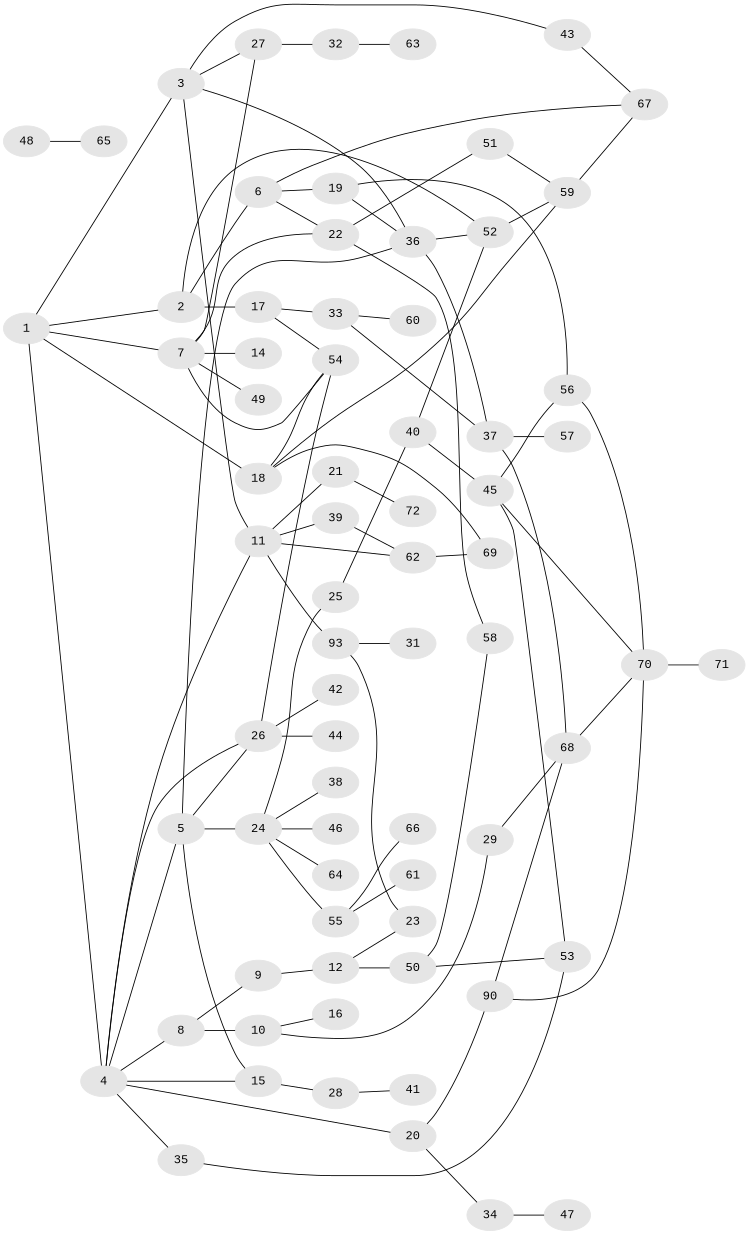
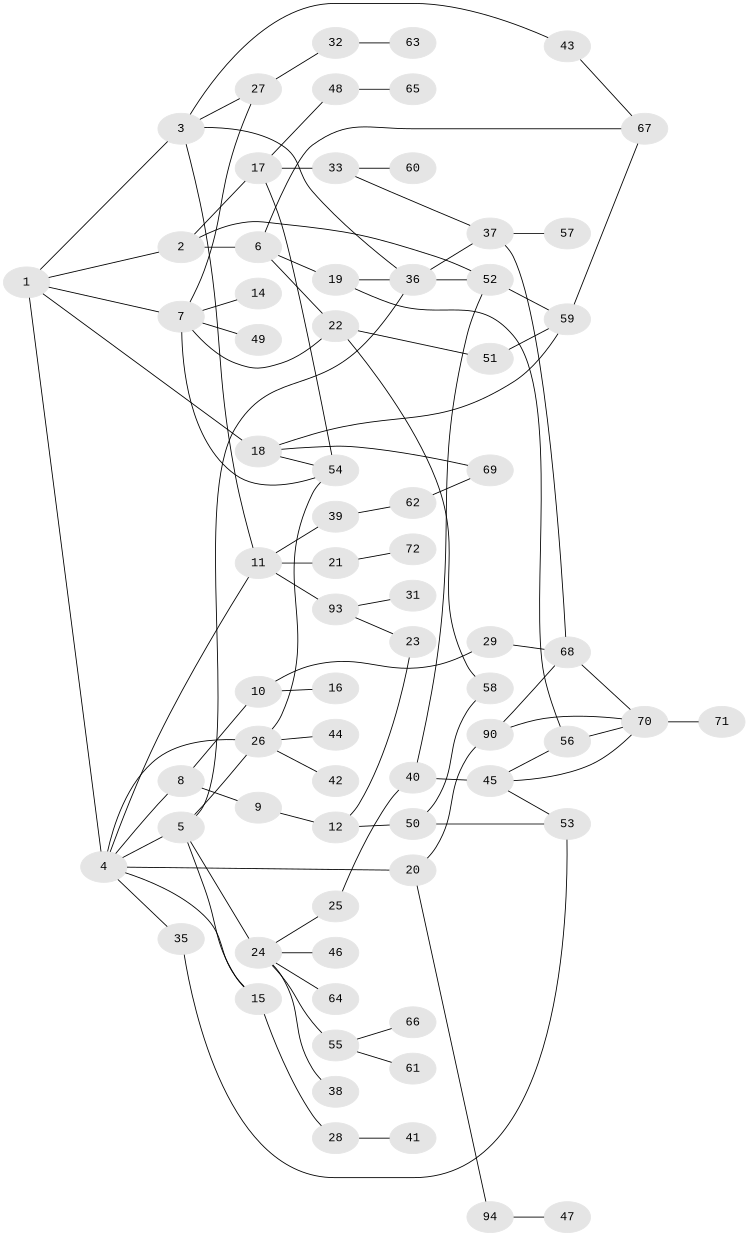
none -> (297, 129)
(336, 550) -> none
(490, 1215) -> (490, 1217)
